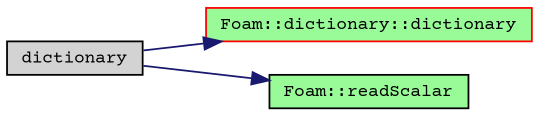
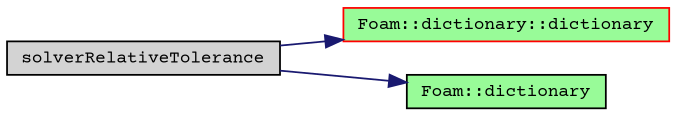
(75, 58) -> (144, 58)
(369, 92) -> (506, 92)
